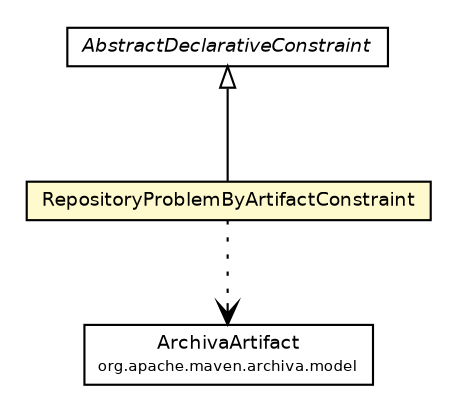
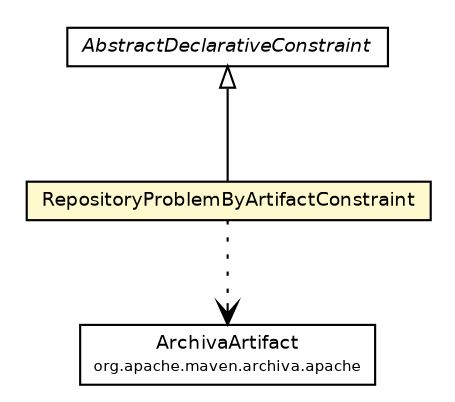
(229, 367) -> (228, 367)
